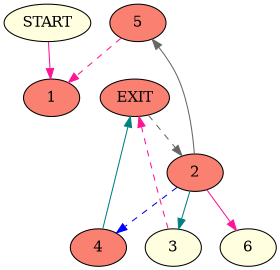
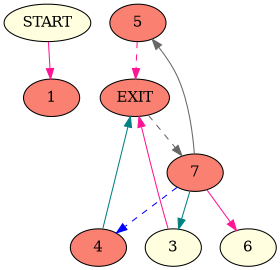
(99, 57) -> (137, 55)
(195, 173) -> (195, 173)
(154, 178) -> (154, 178)
